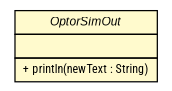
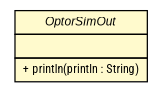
(86, 69) -> (81, 69)
